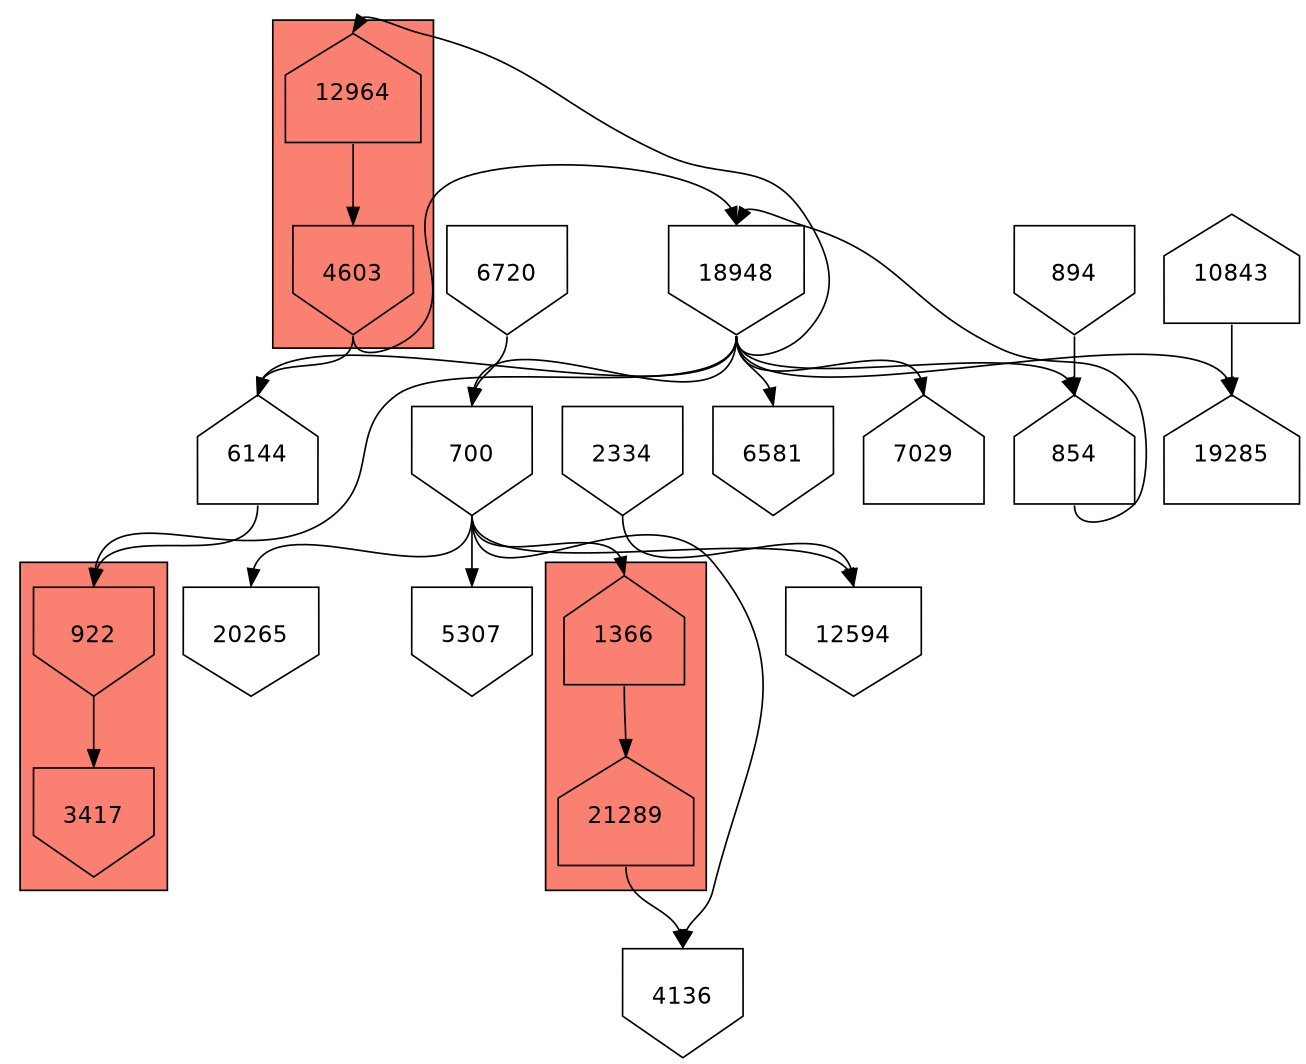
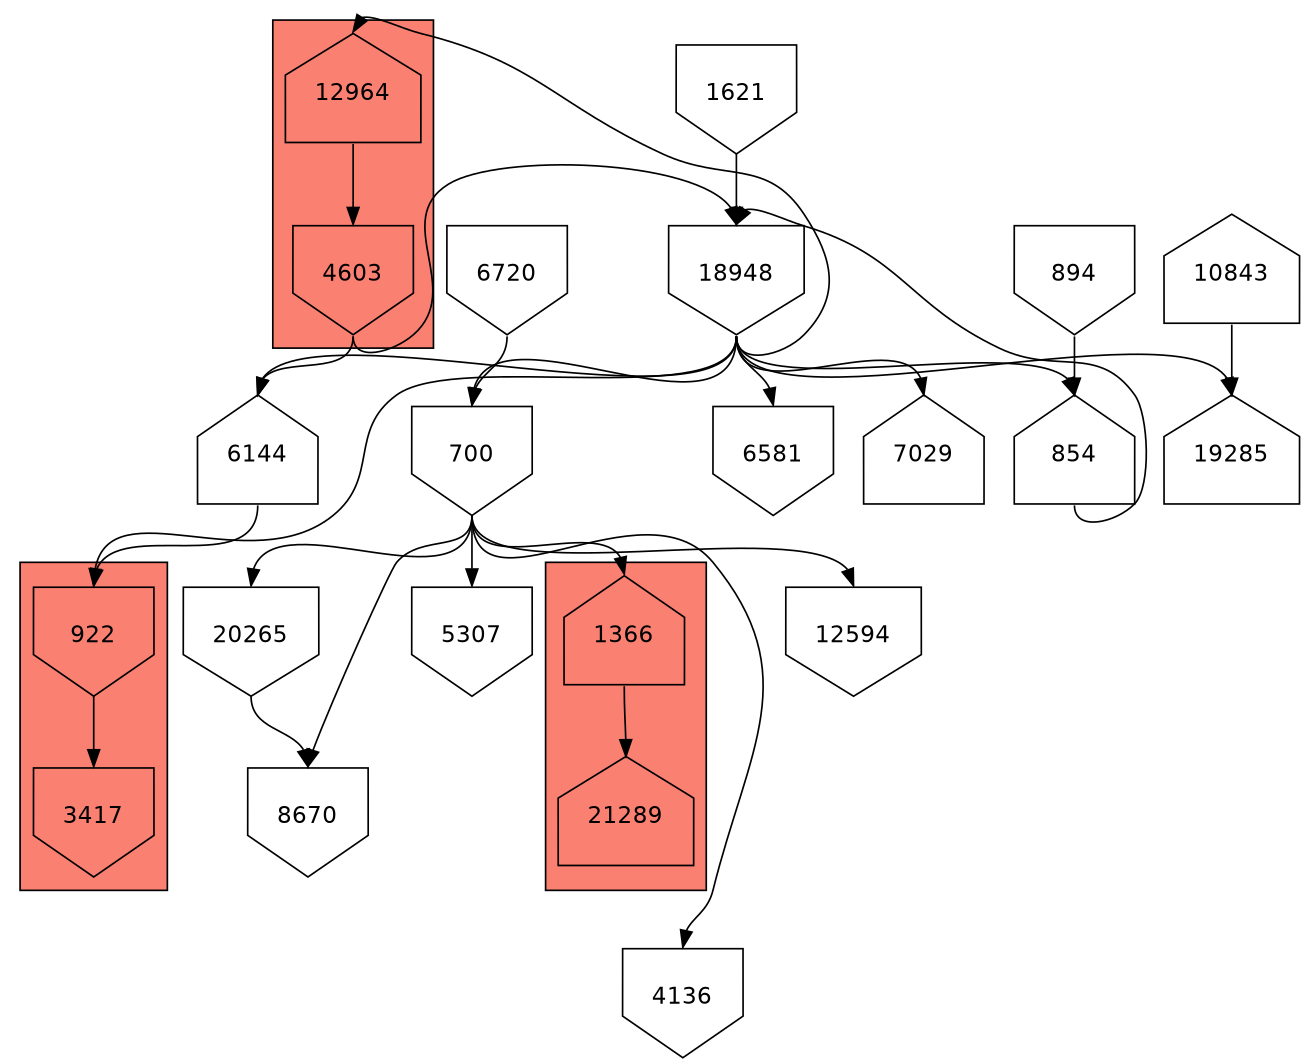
none -> (736, 94)
(623, 455) -> none
none -> (308, 817)
(647, 902) -> none
